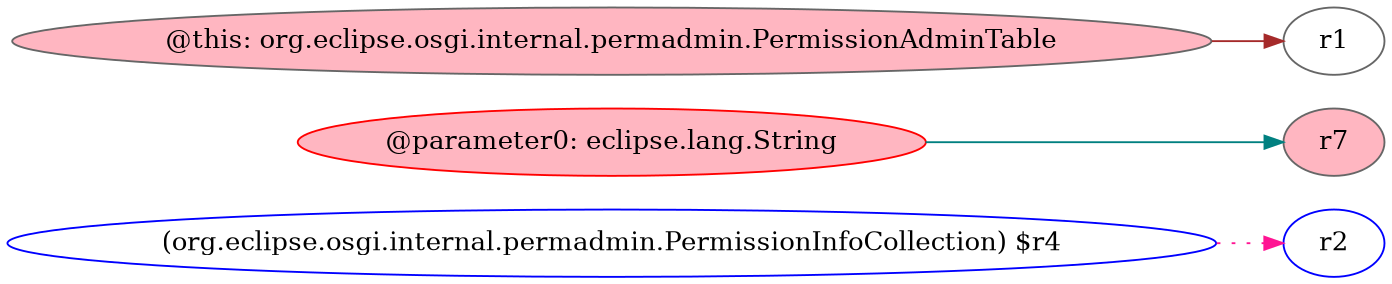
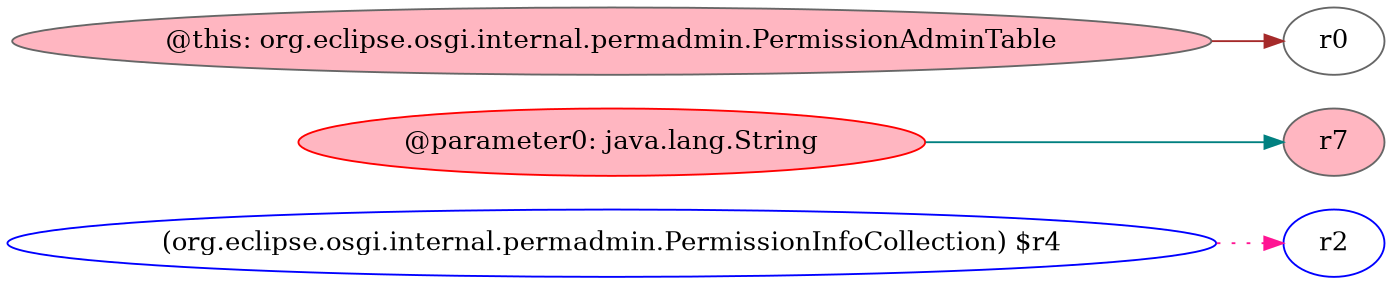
(1334, 41) -> (1334, 41)
(612, 142) -> (612, 142)
